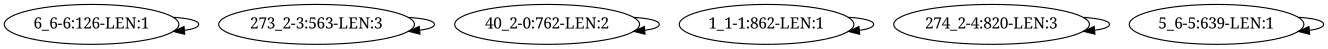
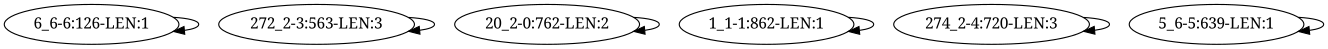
(317, 24) -> (317, 24)
(547, 24) -> (547, 24)
(992, 24) -> (992, 24)
